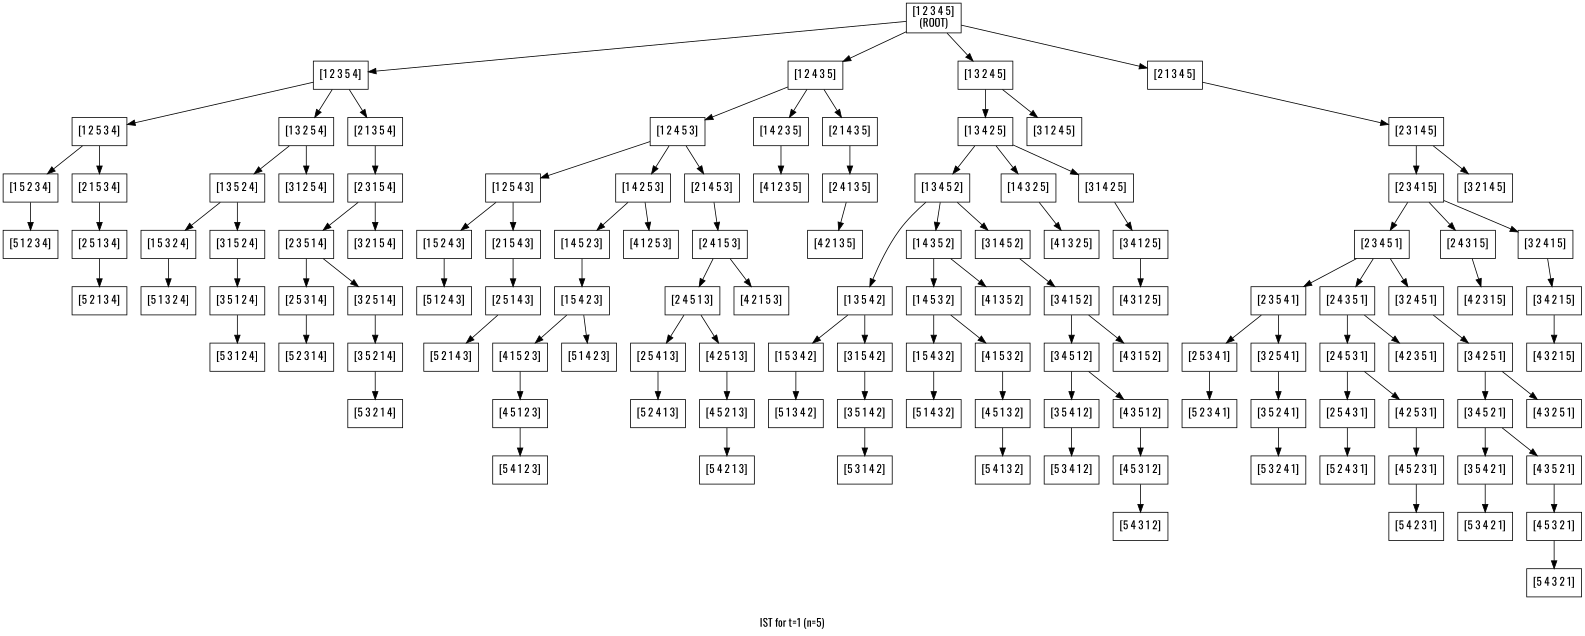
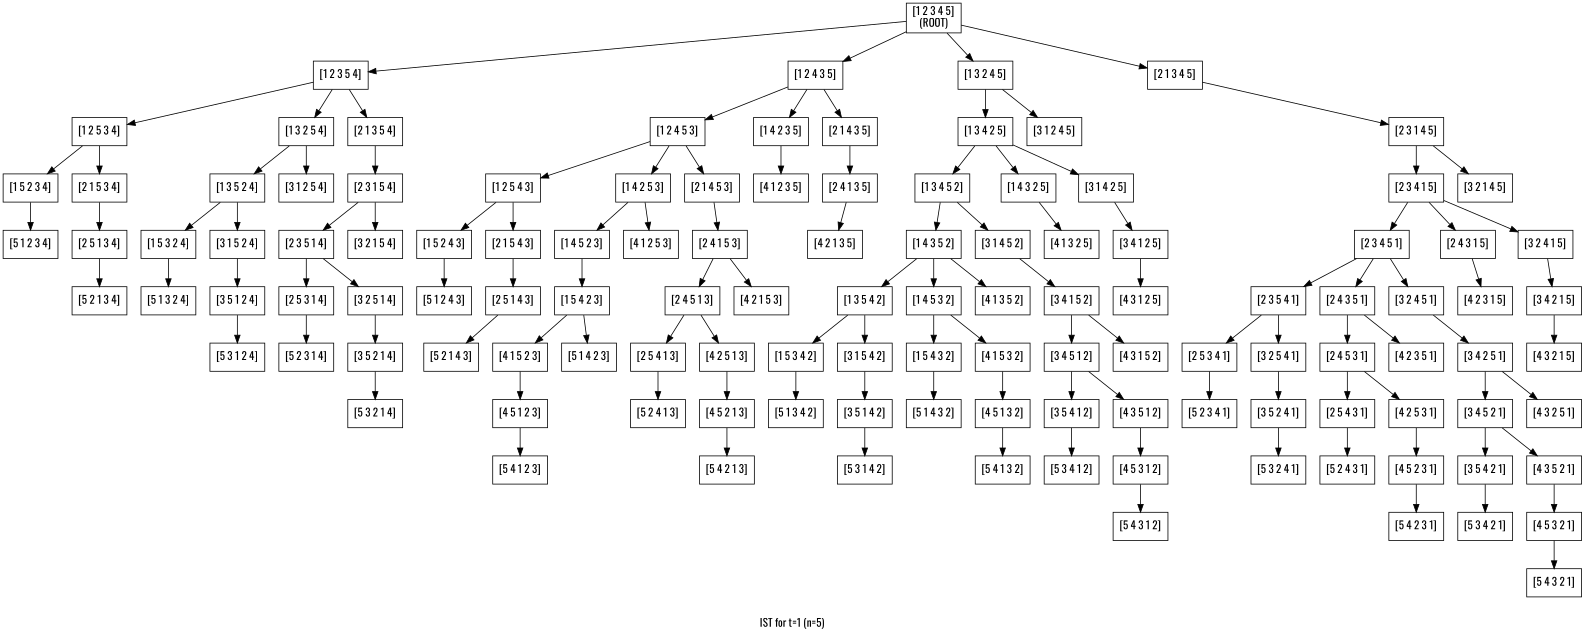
(894, 237) -> (902, 270)
